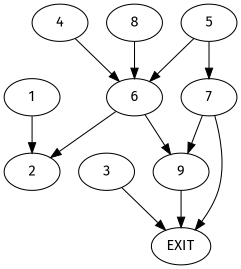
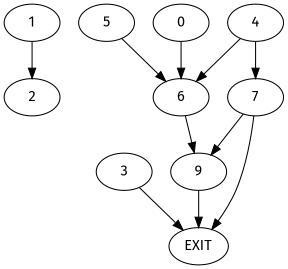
(135, 23) -> (181, 23)
(209, 55) -> (256, 55)
(88, 131) -> none
